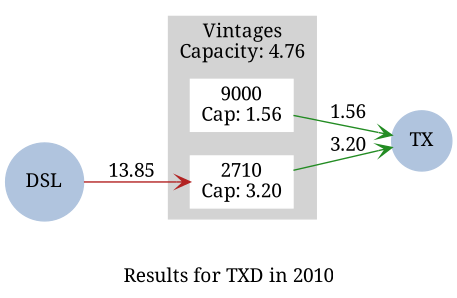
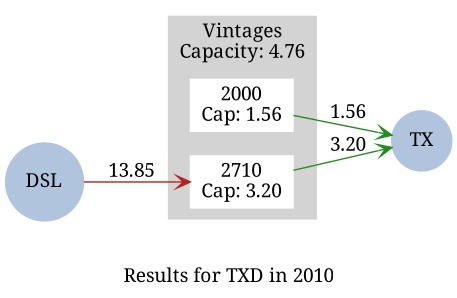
(242, 105) -> (242, 105)
